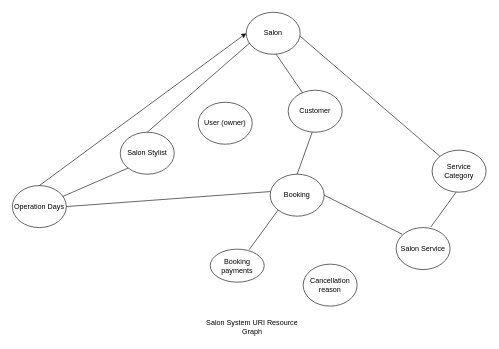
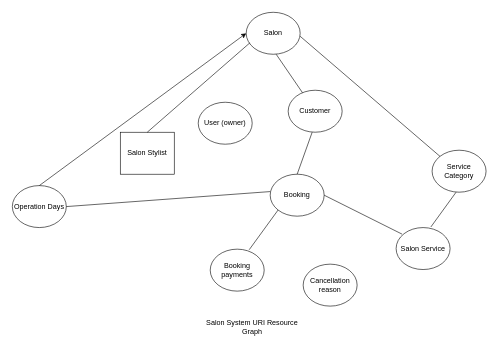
(147, 153) -> (147, 153)
(95, 183) -> none
(237, 266) -> (237, 270)
